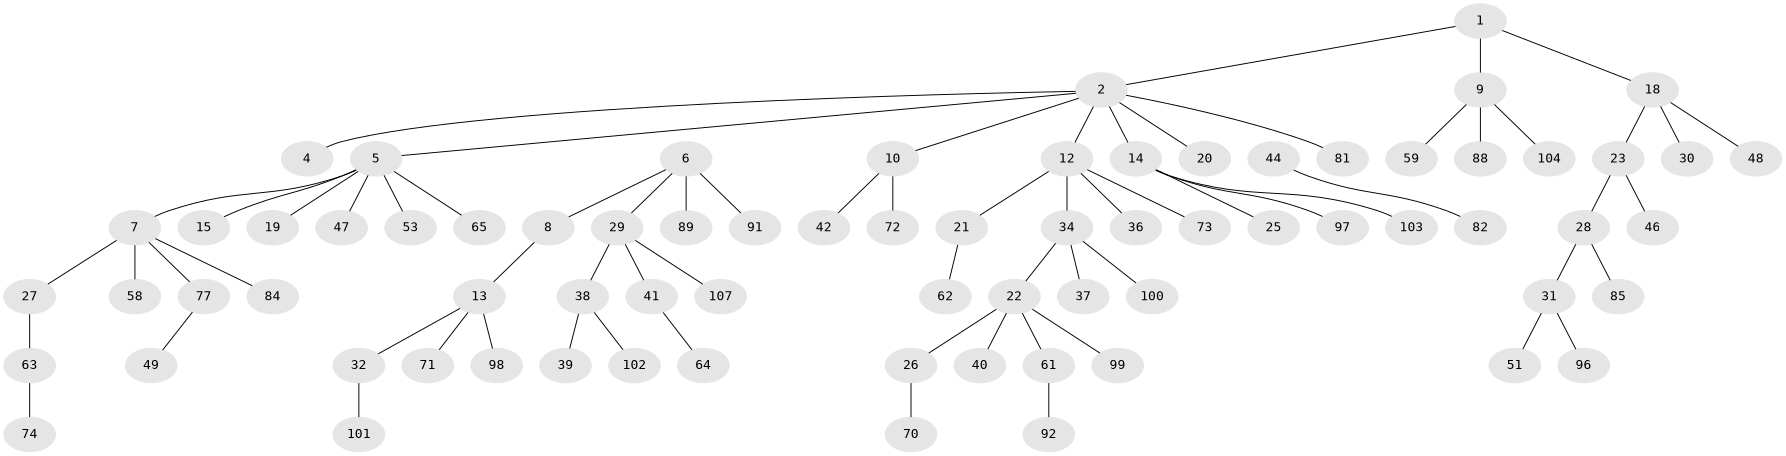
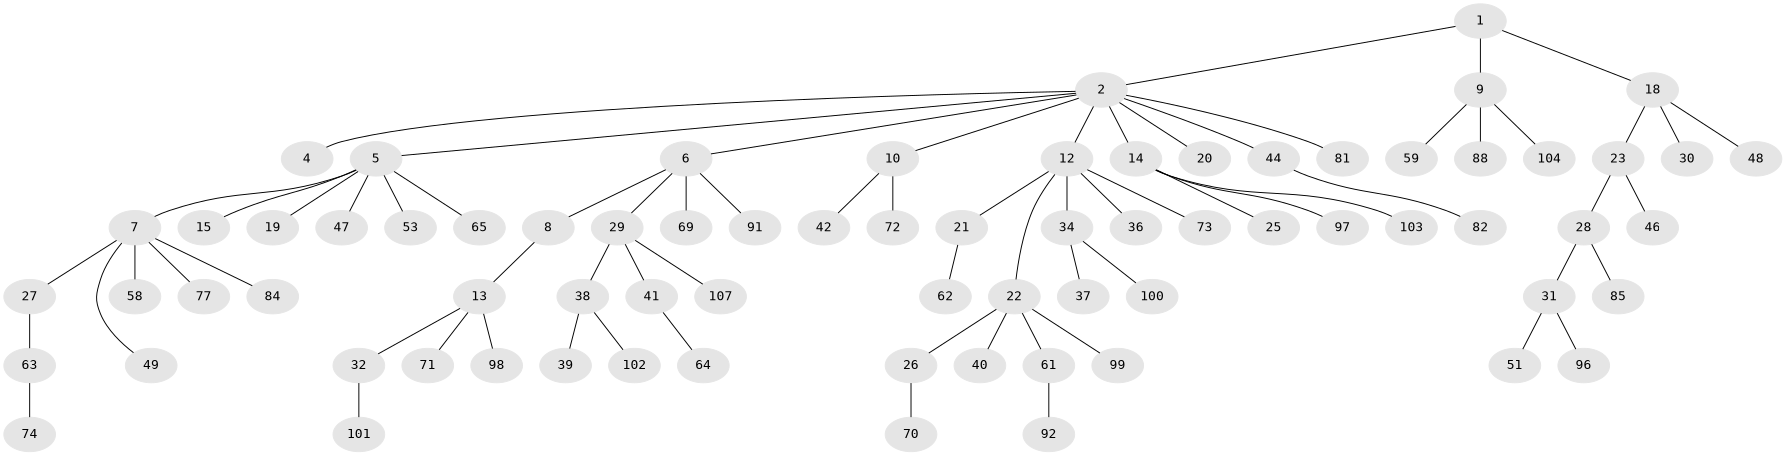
none -> (1189, 122)
none -> (894, 124)
(686, 228) -> (686, 228)
(1041, 262) -> (1028, 224)
(178, 331) -> (97, 301)
